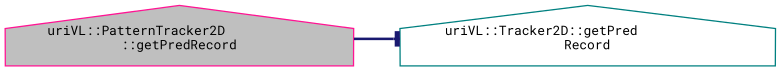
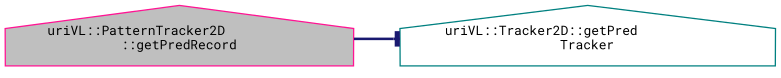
(588, 39) -> (588, 39)
